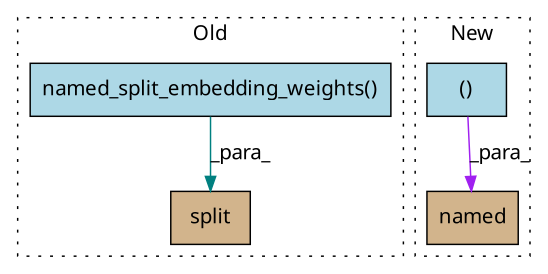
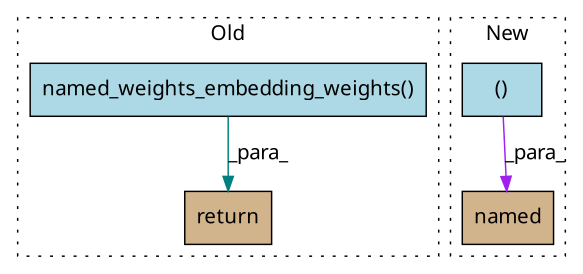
(211, 90) -> (228, 90)
(211, 218) -> (228, 218)
